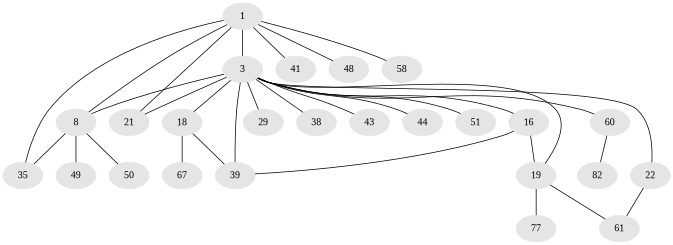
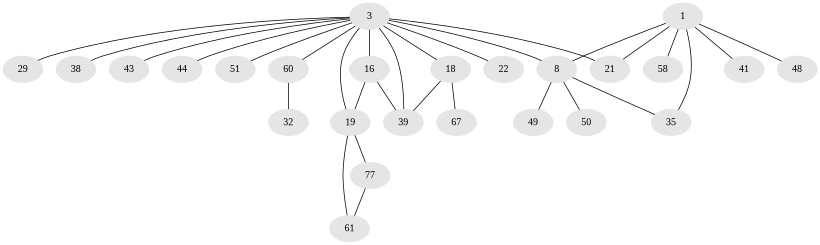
(243, 43) -> none
(597, 176) -> (288, 122)
(635, 202) -> (360, 202)
